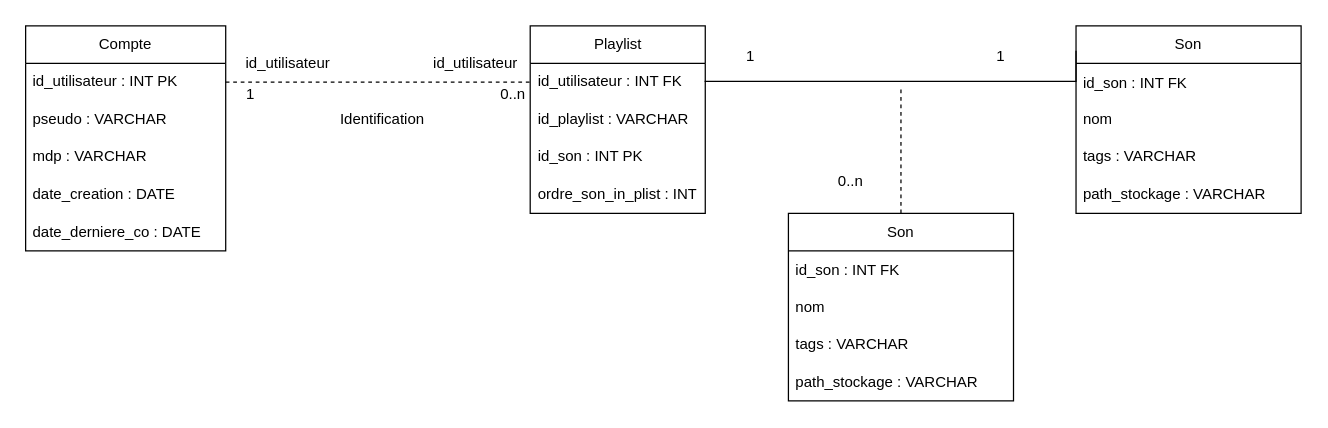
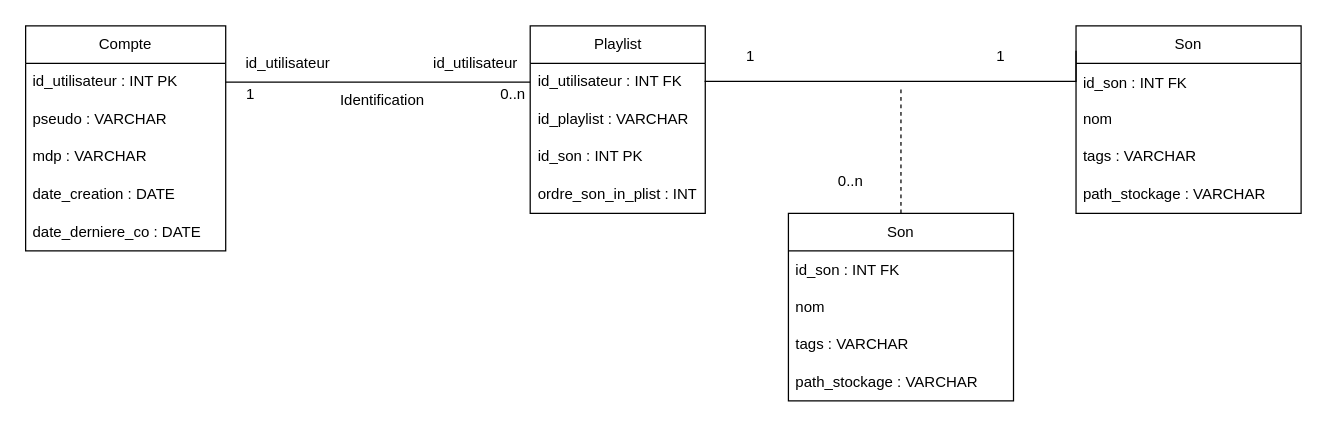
(377, 82) -> (377, 82)
(382, 119) -> (382, 101)
